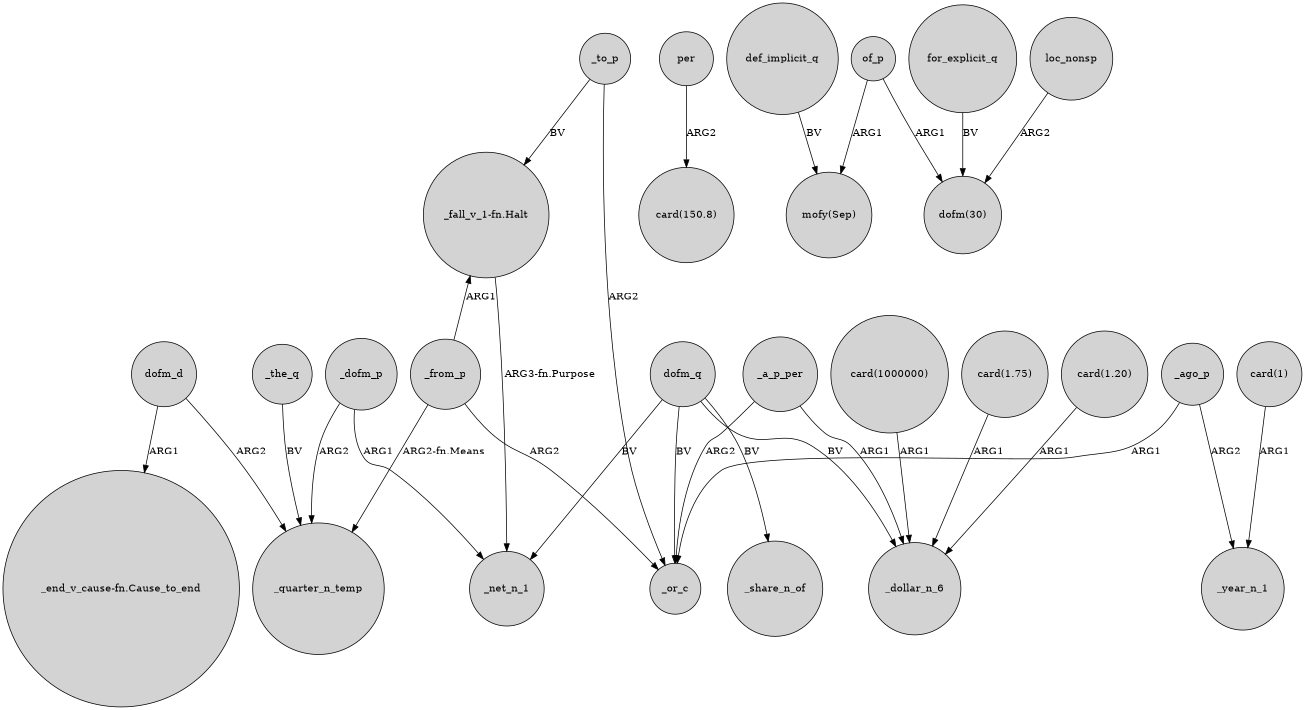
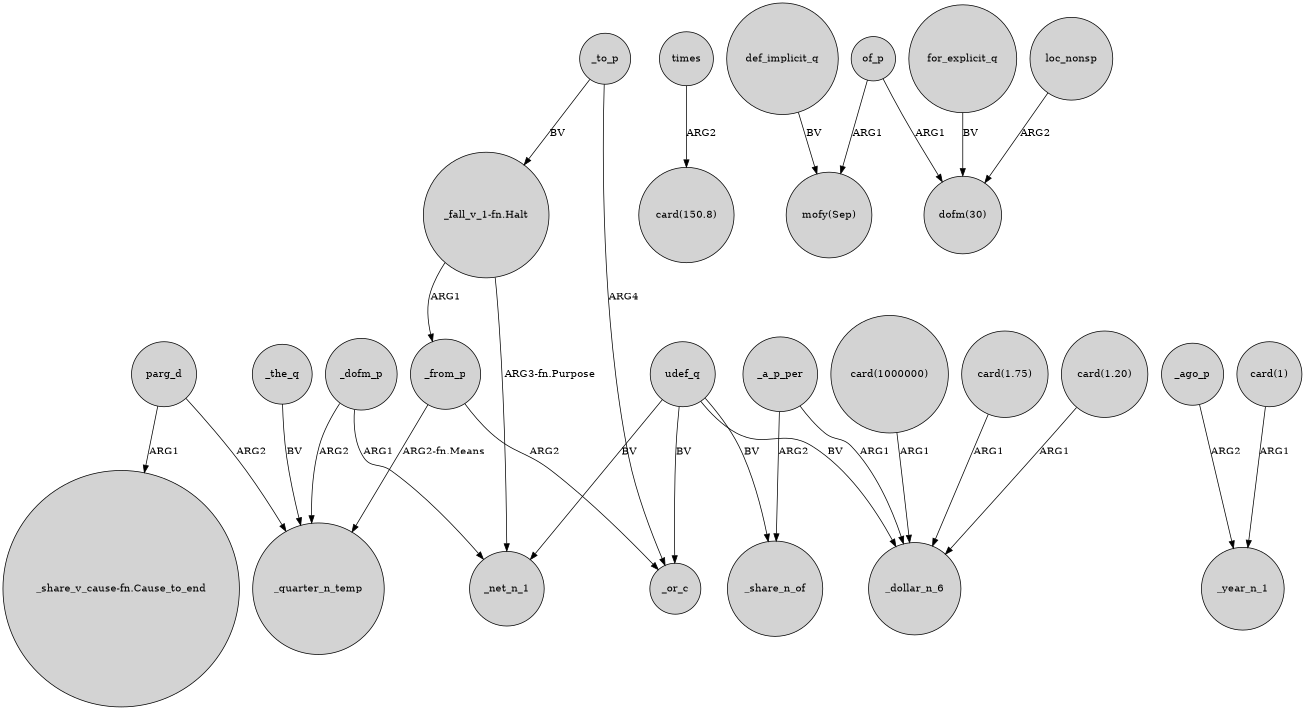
(686, 59) -> (686, 59)
(624, 297) -> (624, 297)
(461, 312) -> (429, 297)
(164, 374) -> (164, 374)
(683, 374) -> (683, 374)
(910, 458) -> none
(695, 468) -> (778, 473)
(121, 589) -> (121, 589)
